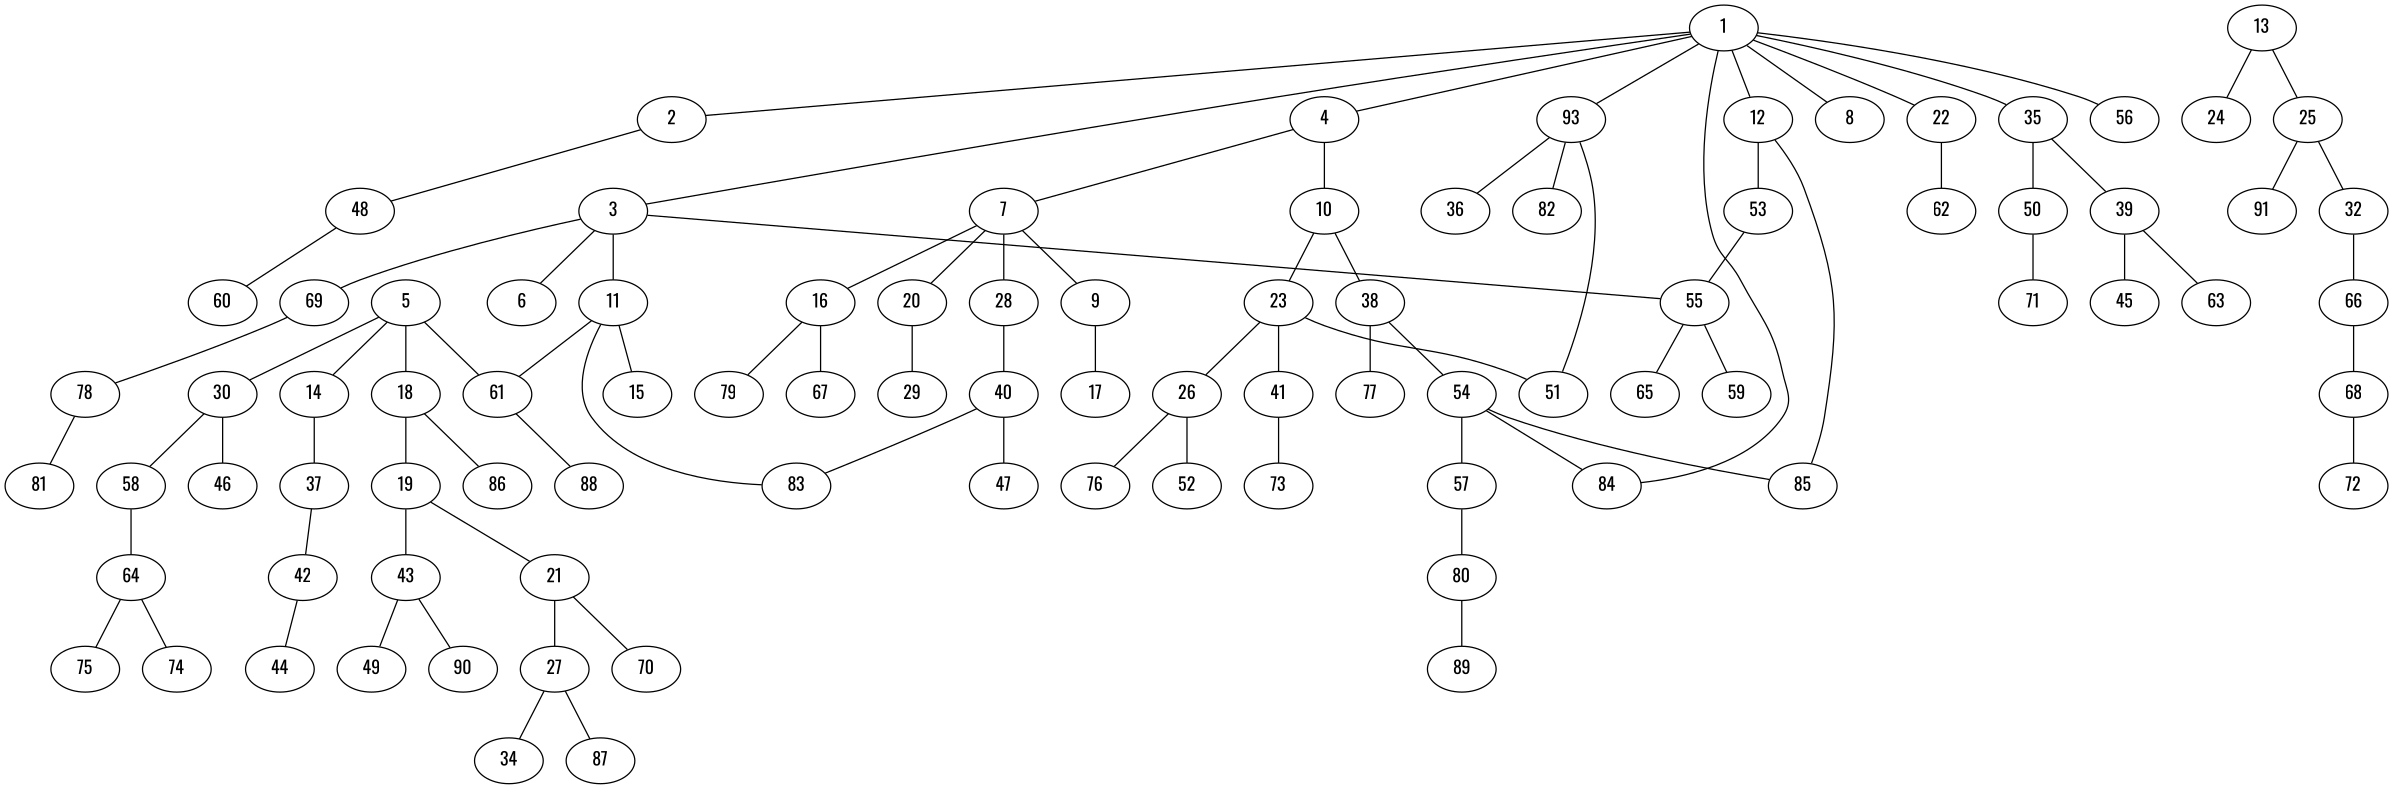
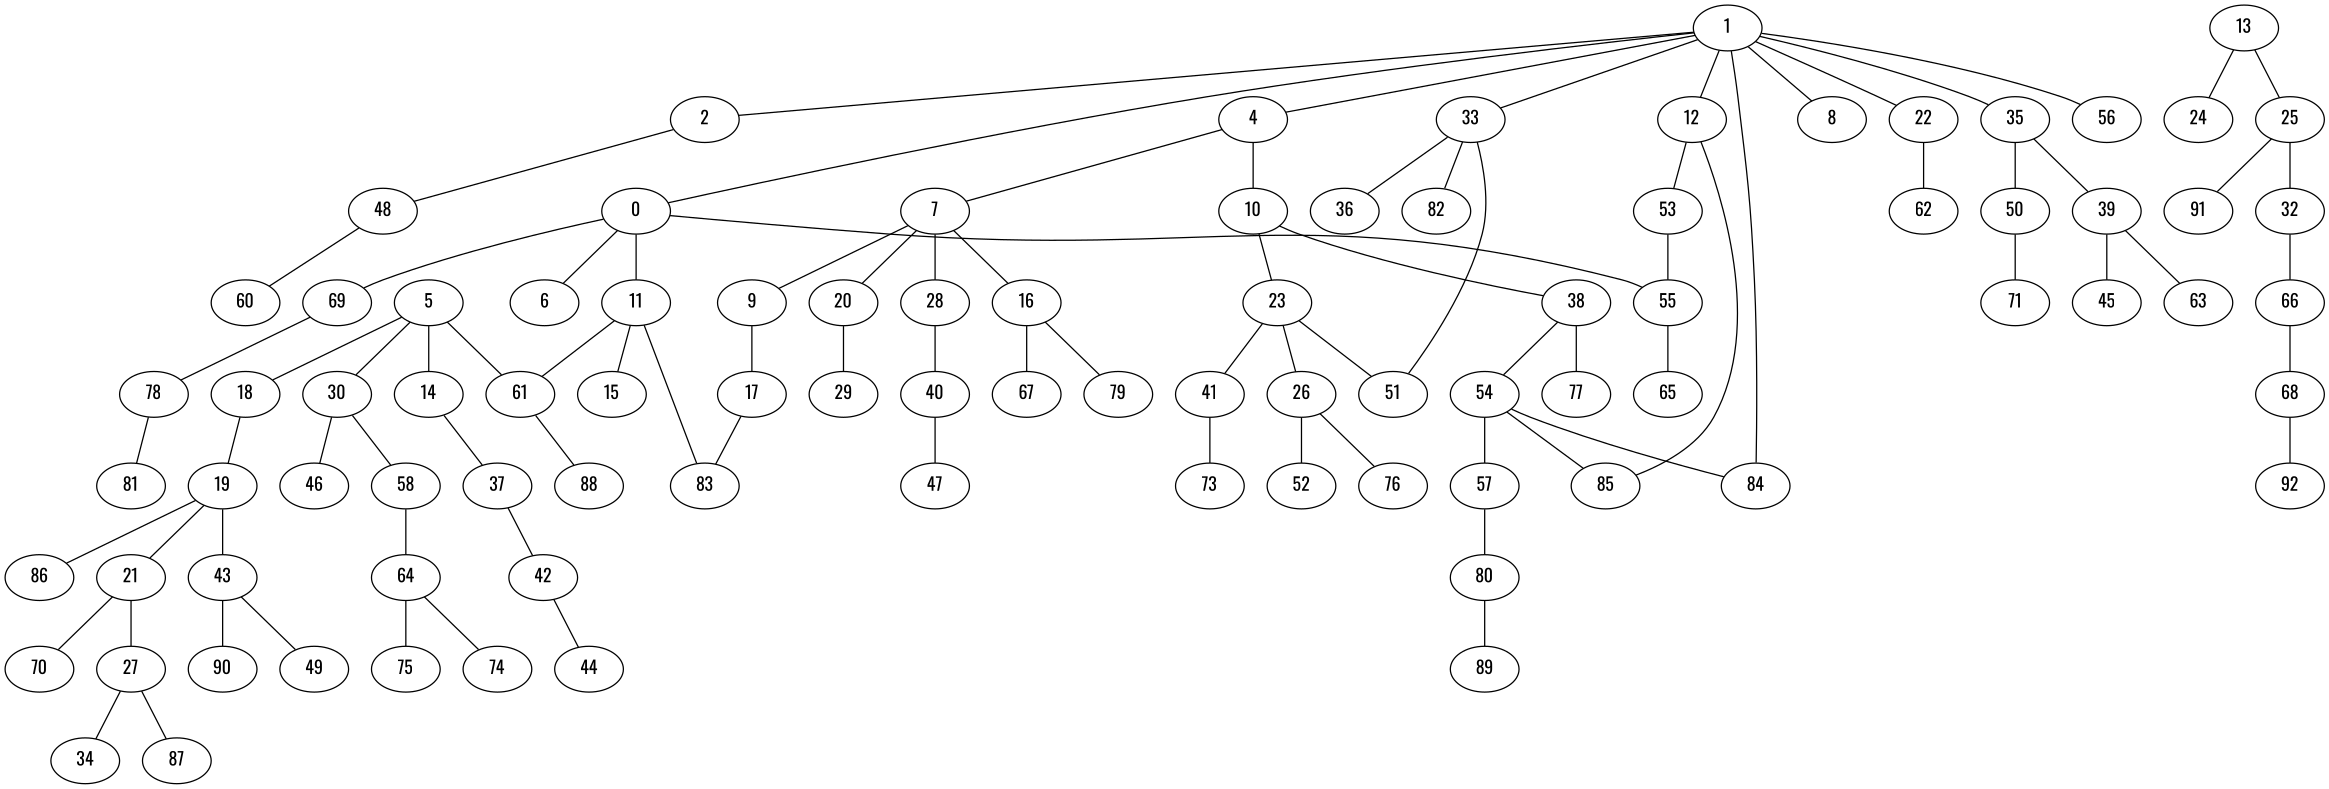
(1571, 120) -> (1471, 120)
(613, 211) -> (636, 211)
(1737, 394) -> none
(451, 440) -> (131, 532)
(901, 442) -> (728, 440)
(2354, 486) -> (2290, 486)
